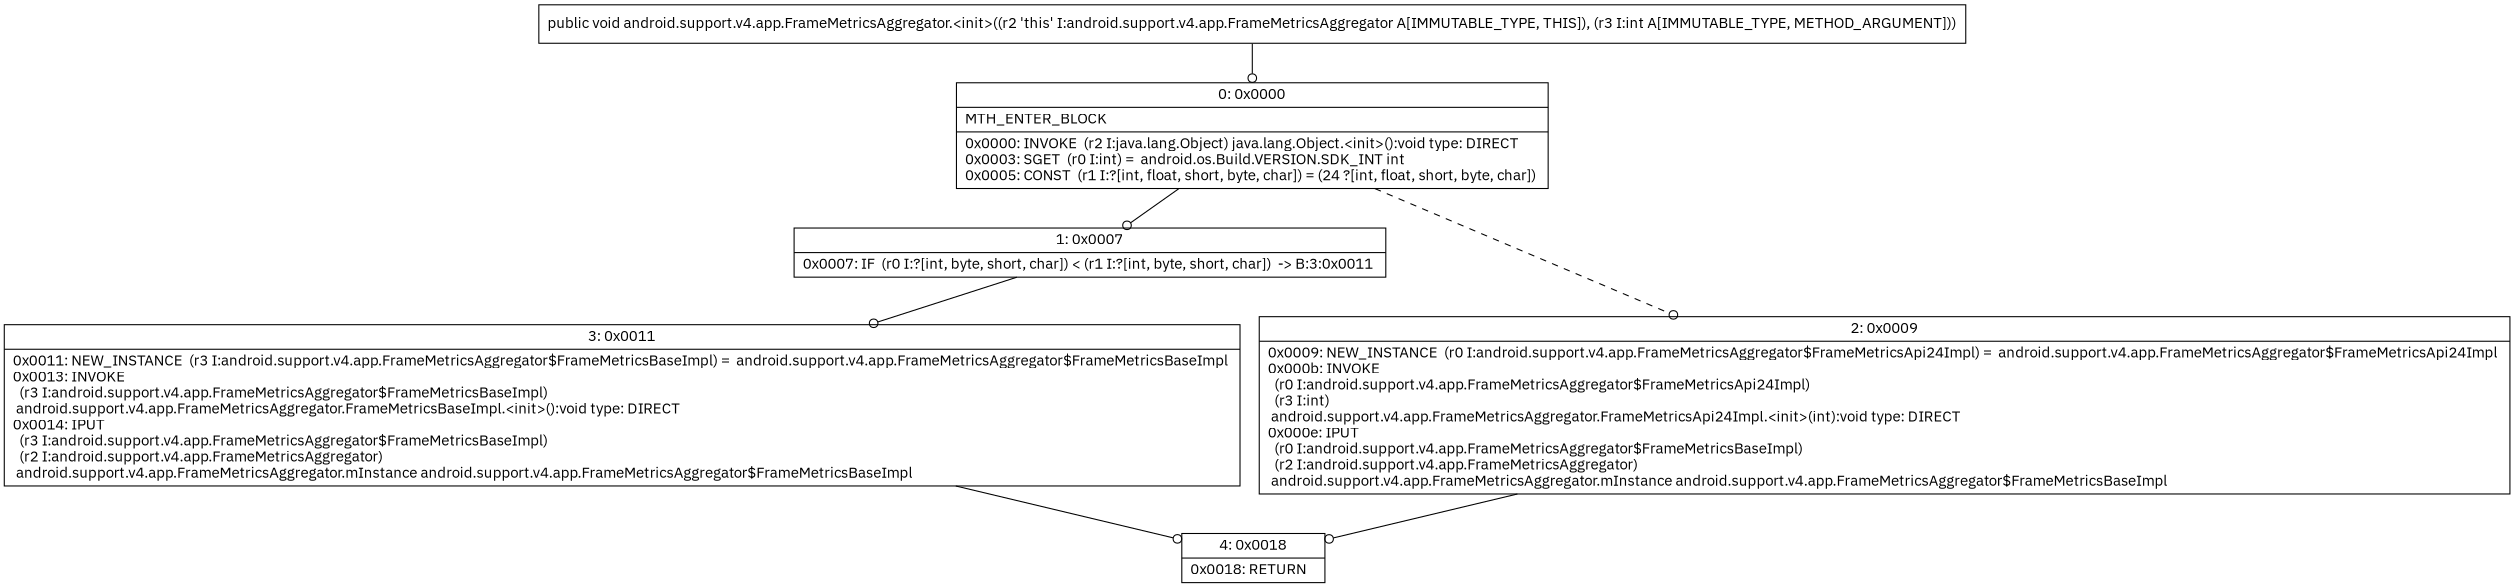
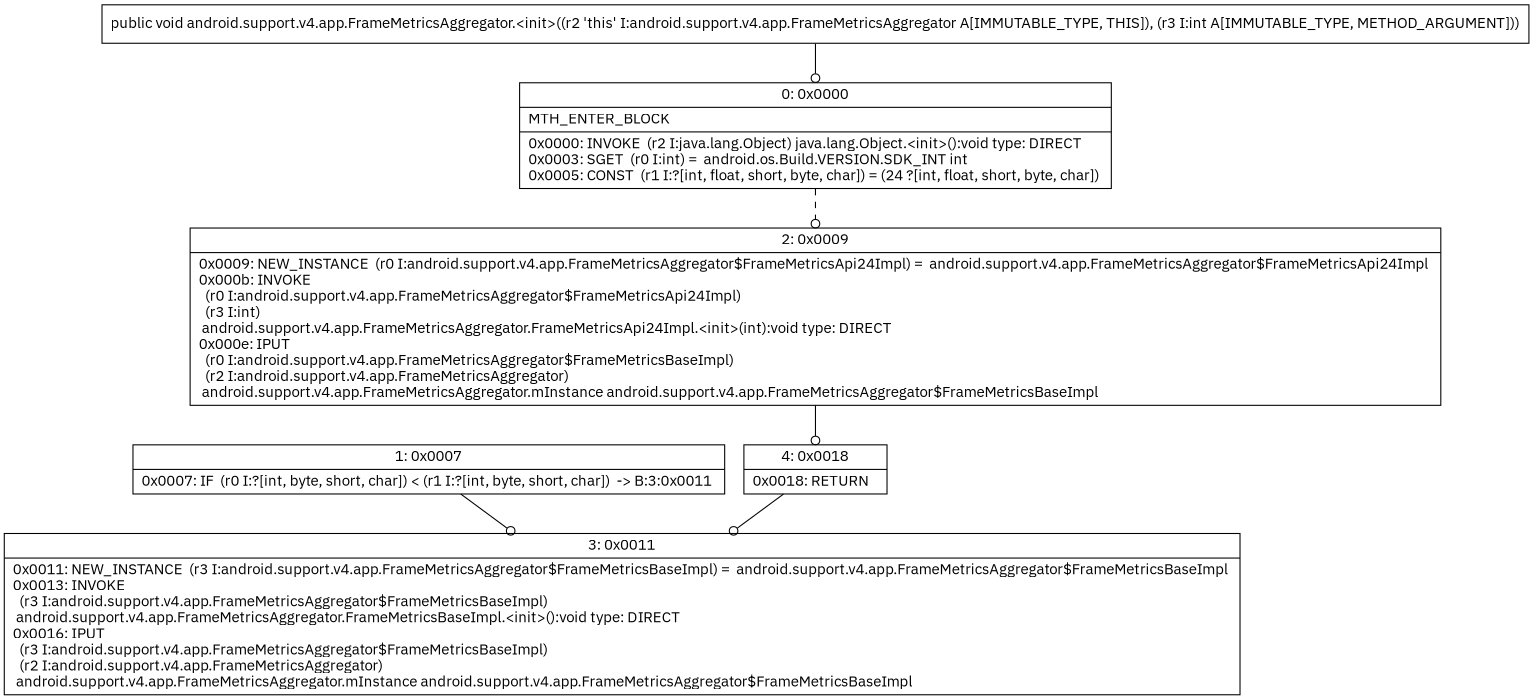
(1155, 206) -> none
(62, 425) -> (62, 634)
(1064, 512) -> (760, 511)
